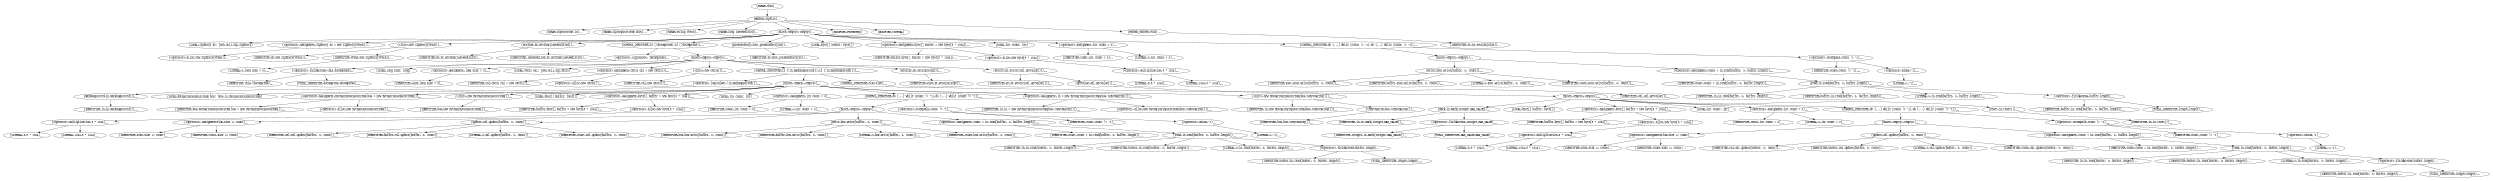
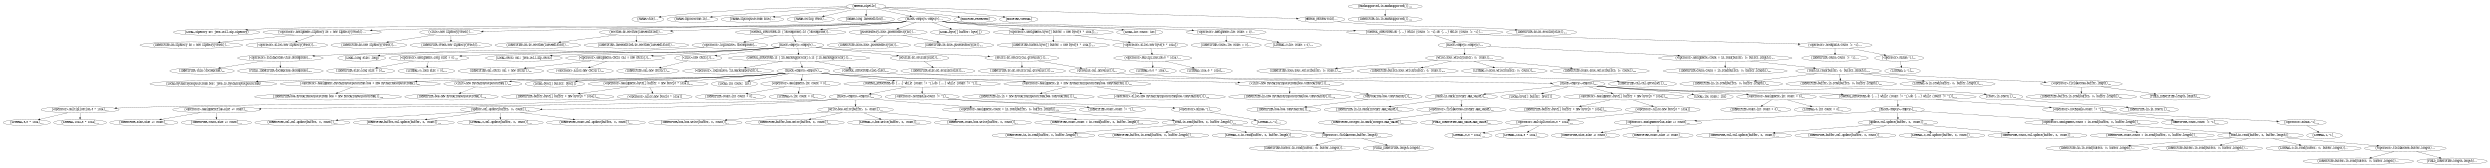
(767, 12) -> (753, 10)
none -> (191, 45)
none -> (869, 45)
(305, 65) -> (428, 64)
(417, 90) -> none
(356, 110) -> none
